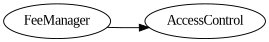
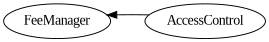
(123, 28) -> (133, 15)
